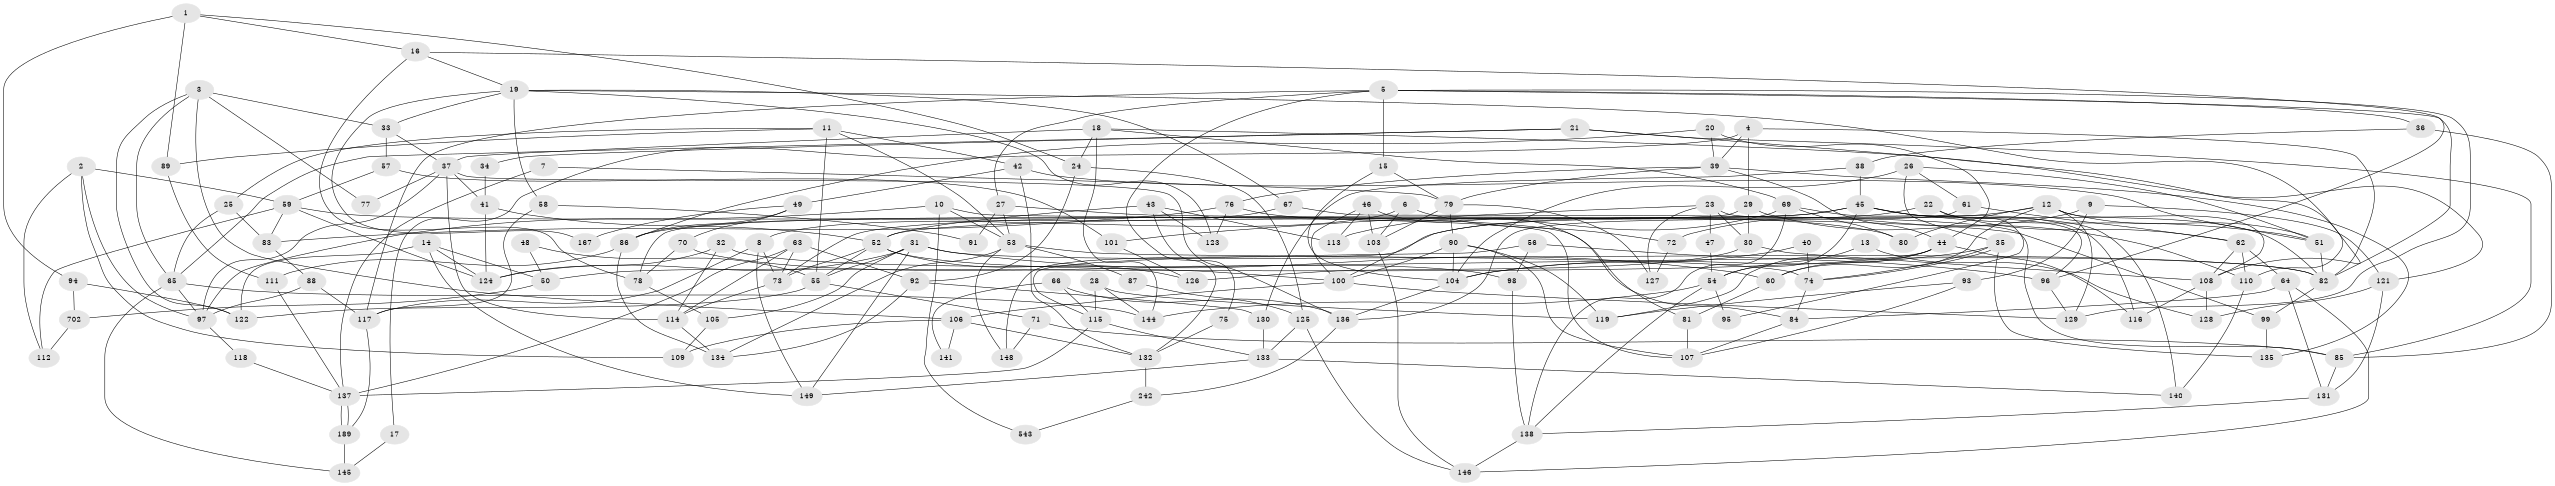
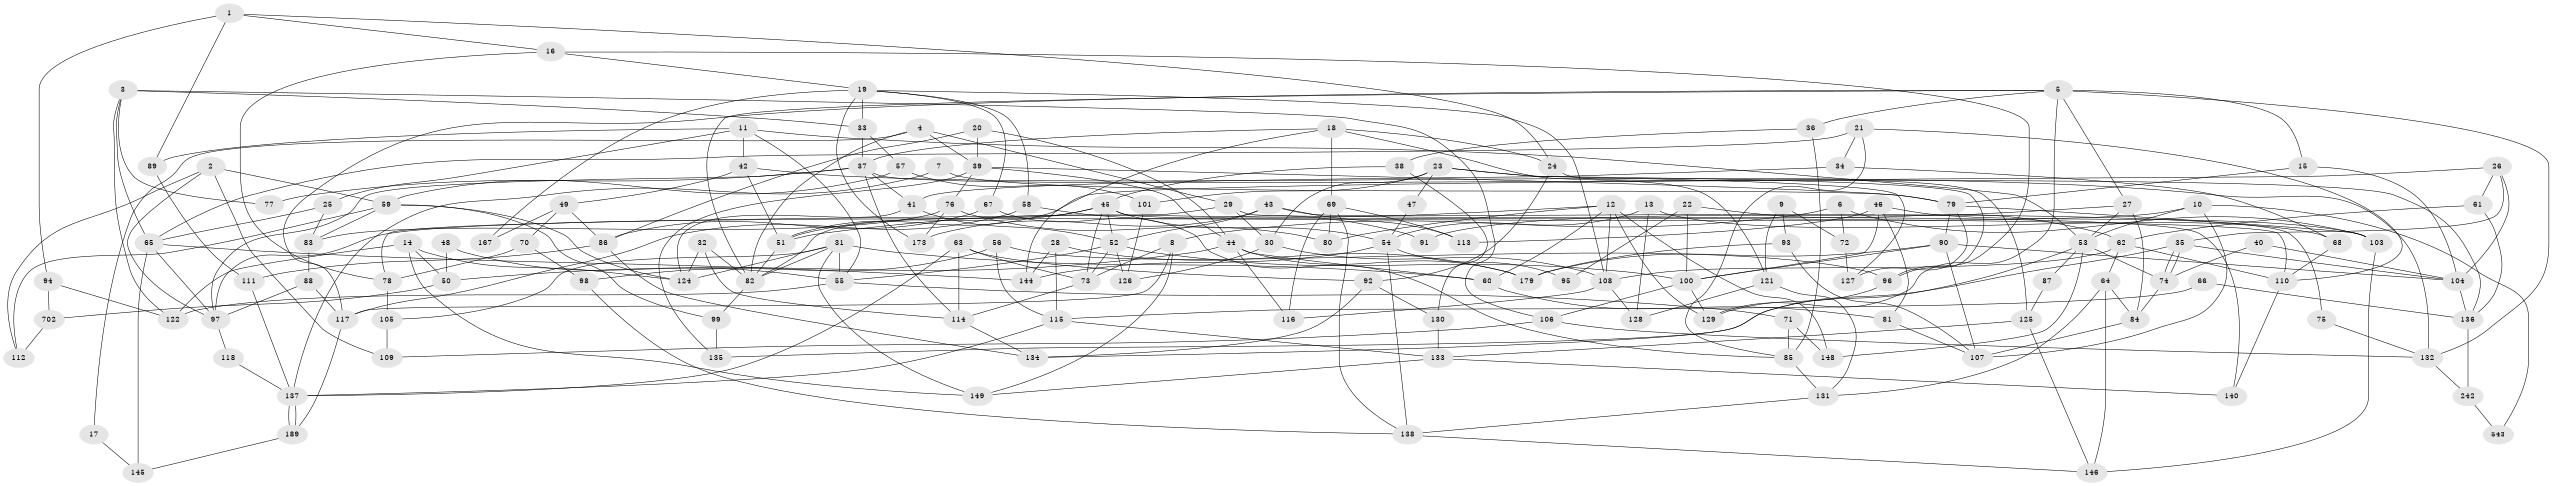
(1213, 243) -> (920, 243)
none -> (2338, 243)
(1603, 320) -> (1527, 281)
(946, 358) -> none
